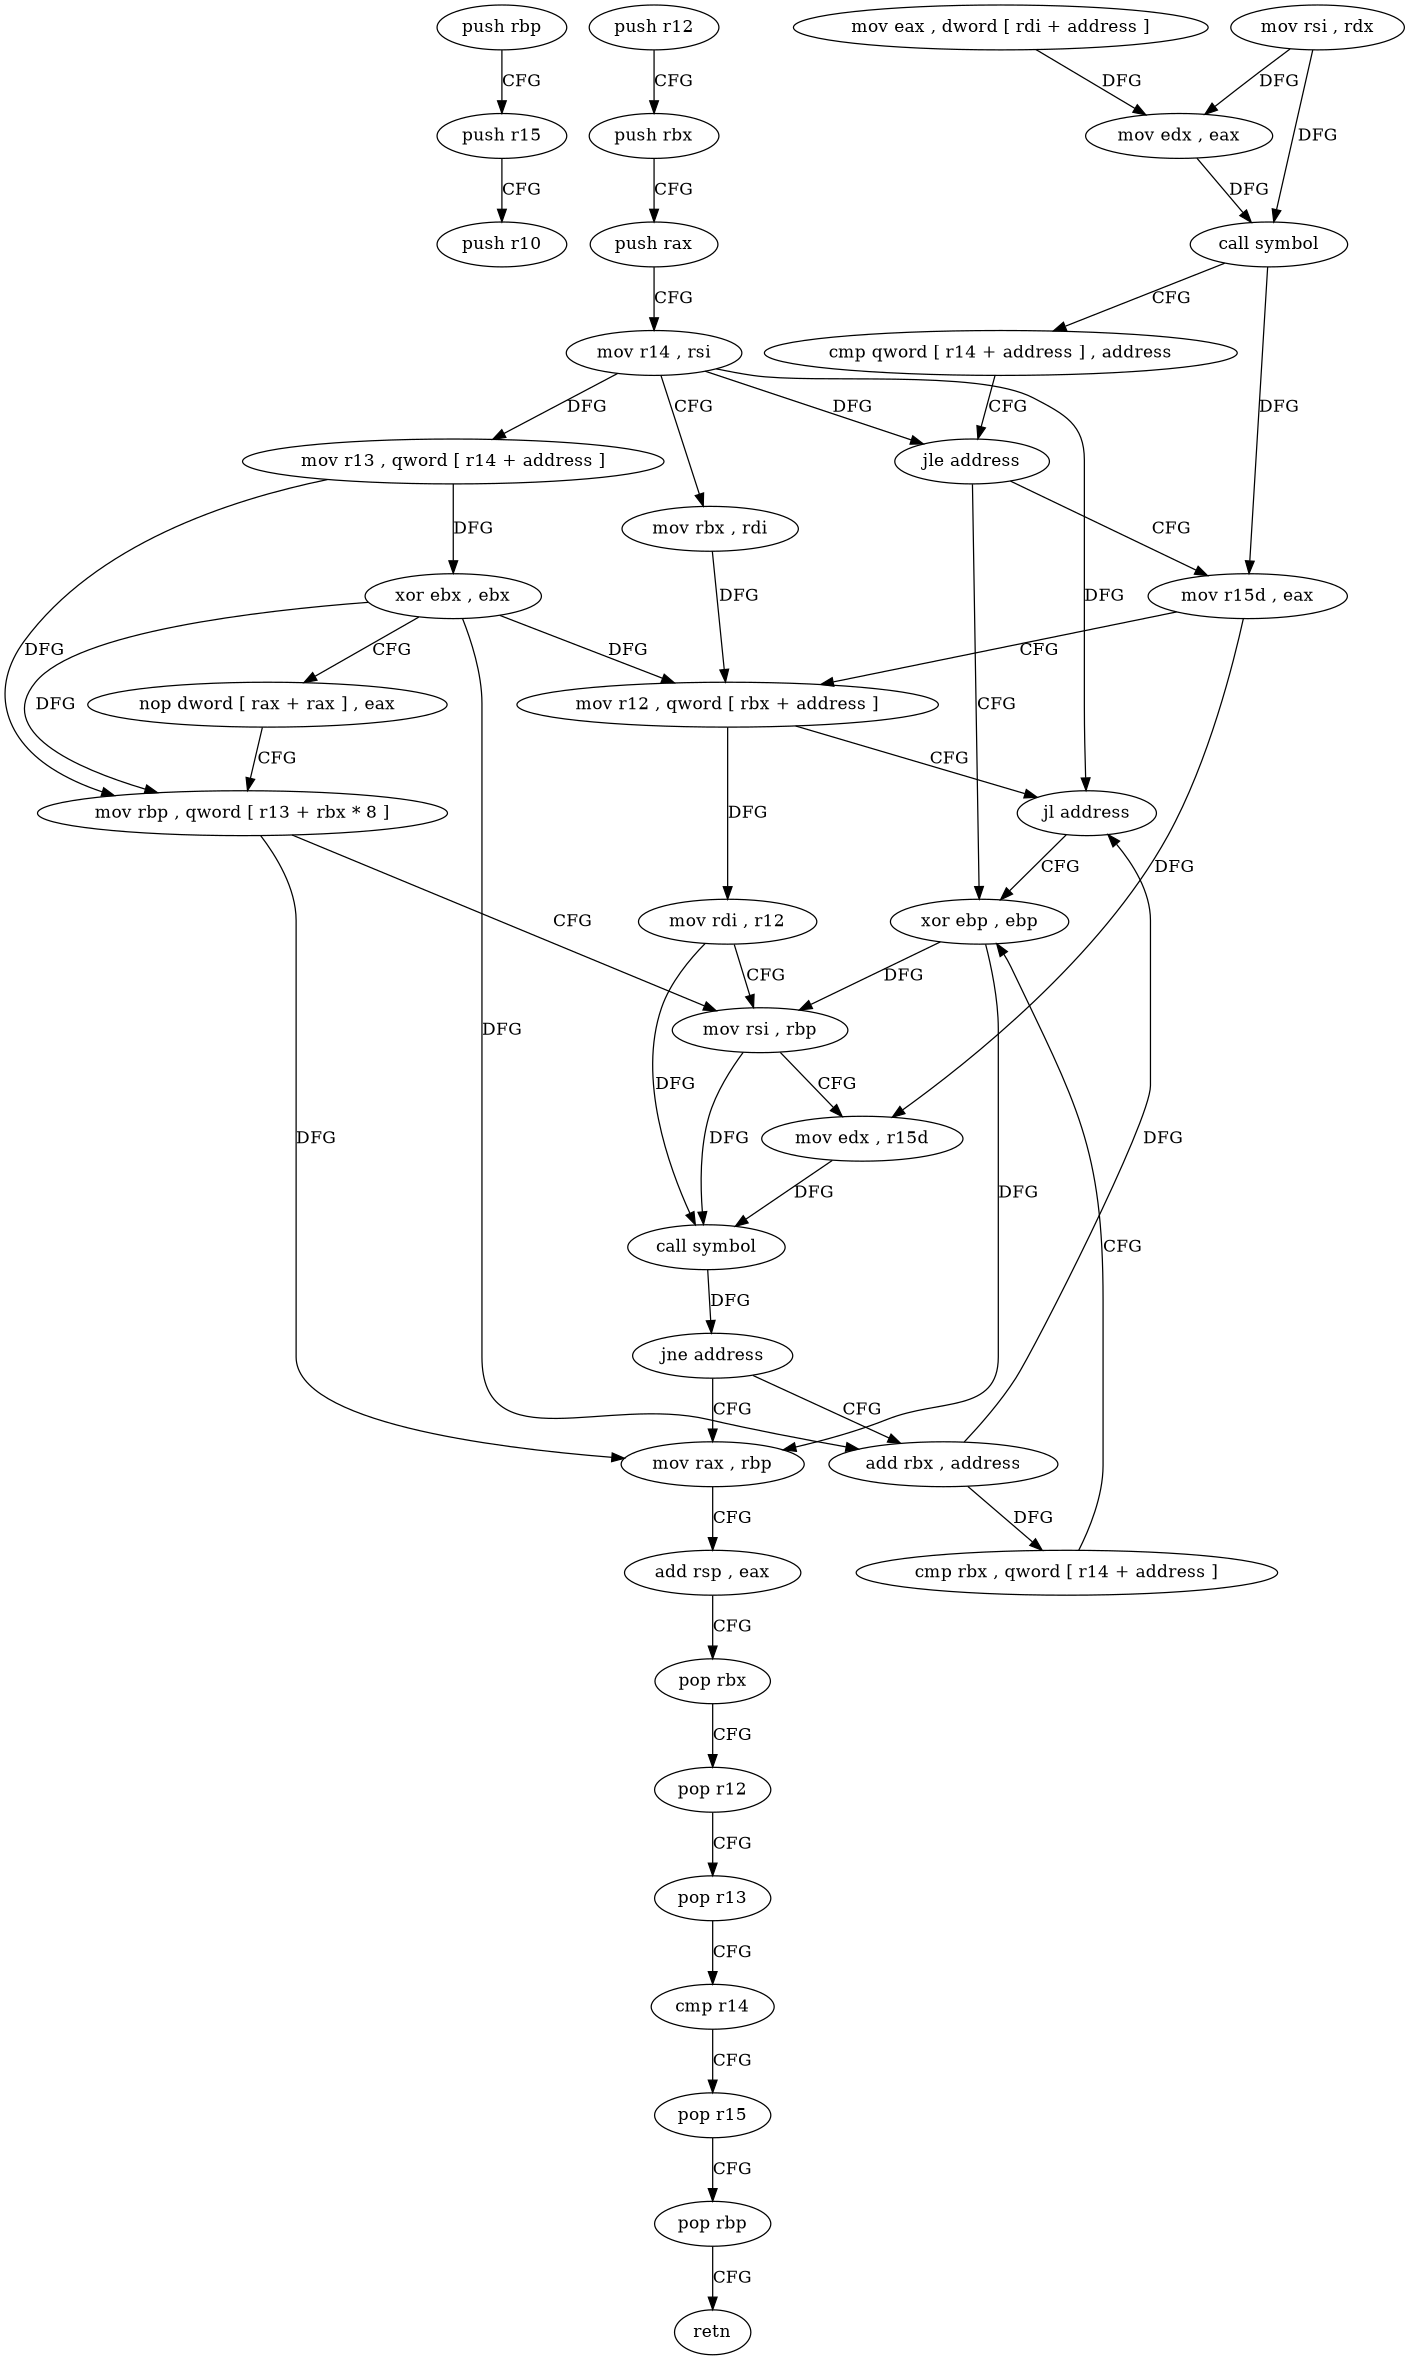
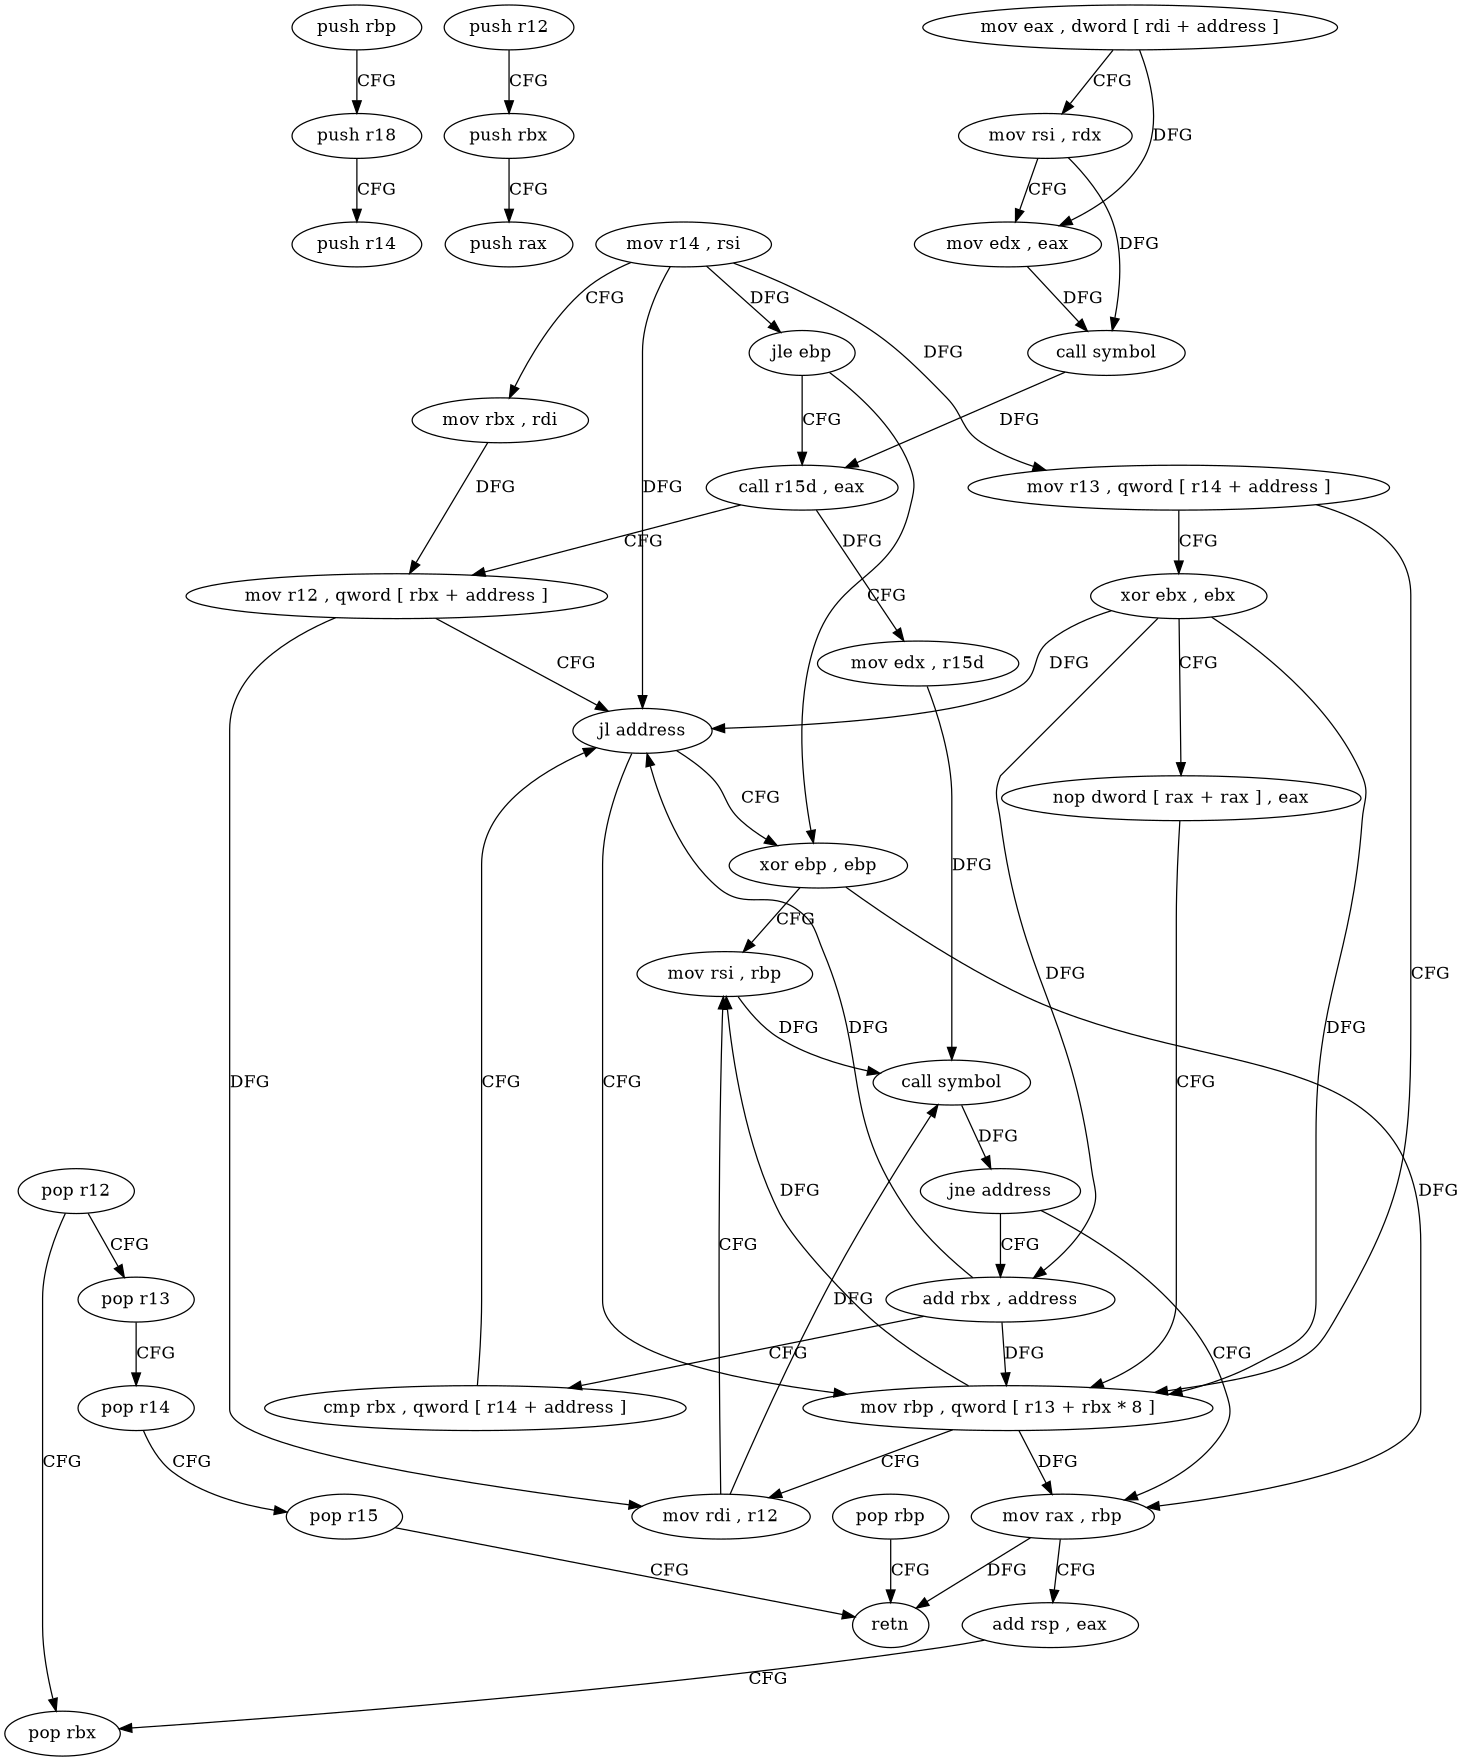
none -> (1092, 77)
(1280, 82) -> (1048, 190)
(502, 136) -> (357, 136)
(502, 244) -> (357, 244)
(654, 292) -> none
(1001, 353) -> none
(972, 461) -> (802, 353)
(474, 529) -> (1199, 542)
(1248, 596) -> (802, 488)
(581, 647) -> (947, 709)
(45, 650) -> (1431, 974)
(573, 922) -> (800, 1191)
(904, 976) -> (796, 920)
(807, 1080) -> none
none -> (603, 1155)
(1102, 1245) -> (482, 1045)
none -> (1004, 1348)
none -> (867, 1462)
(1034, 1518) -> (788, 1354)
none -> (979, 1570)
(713, 1729) -> (43, 1455)
(713, 2007) -> (136, 1408)
(713, 2163) -> (619, 1571)
